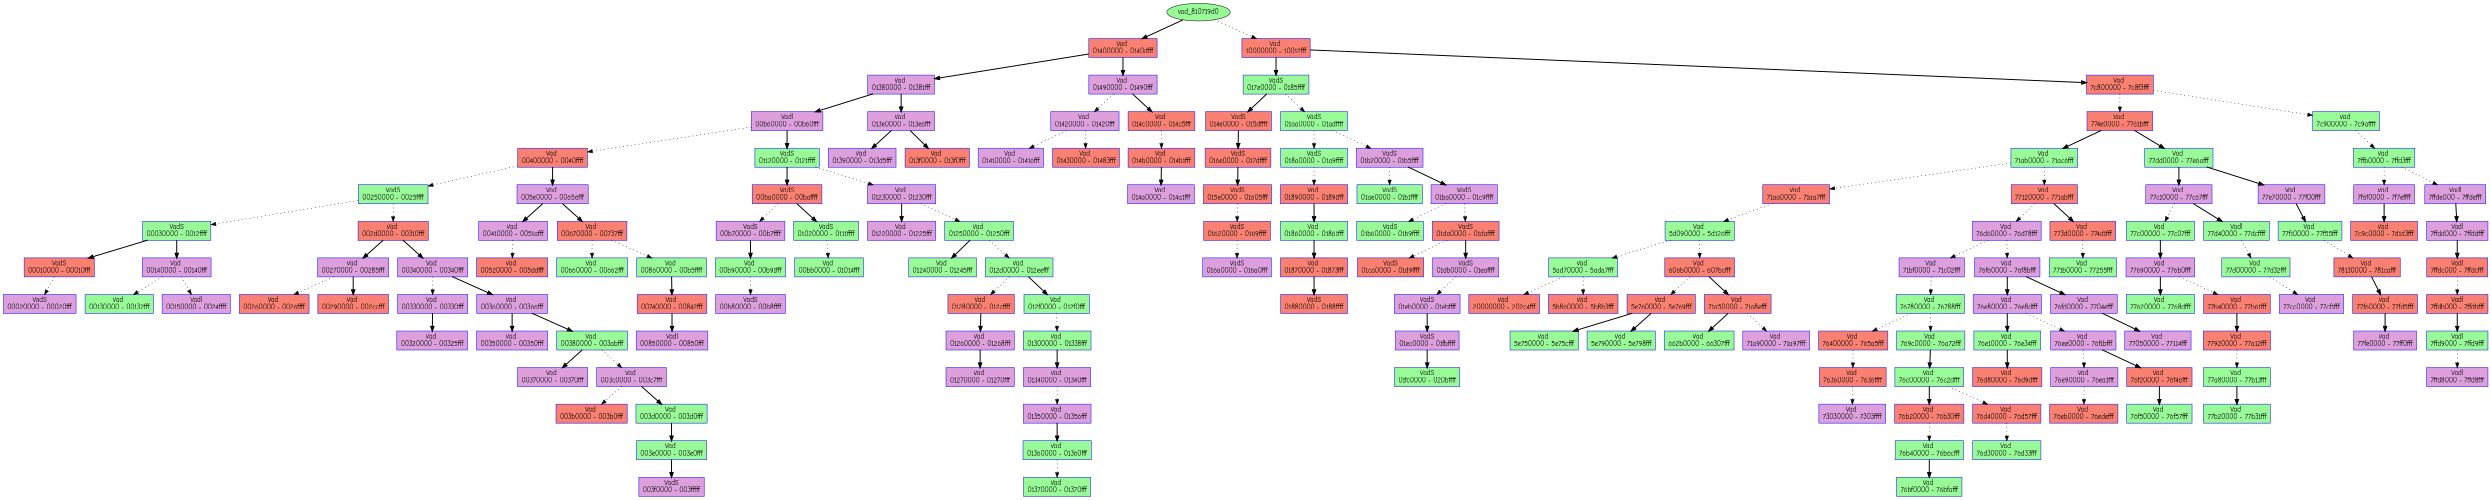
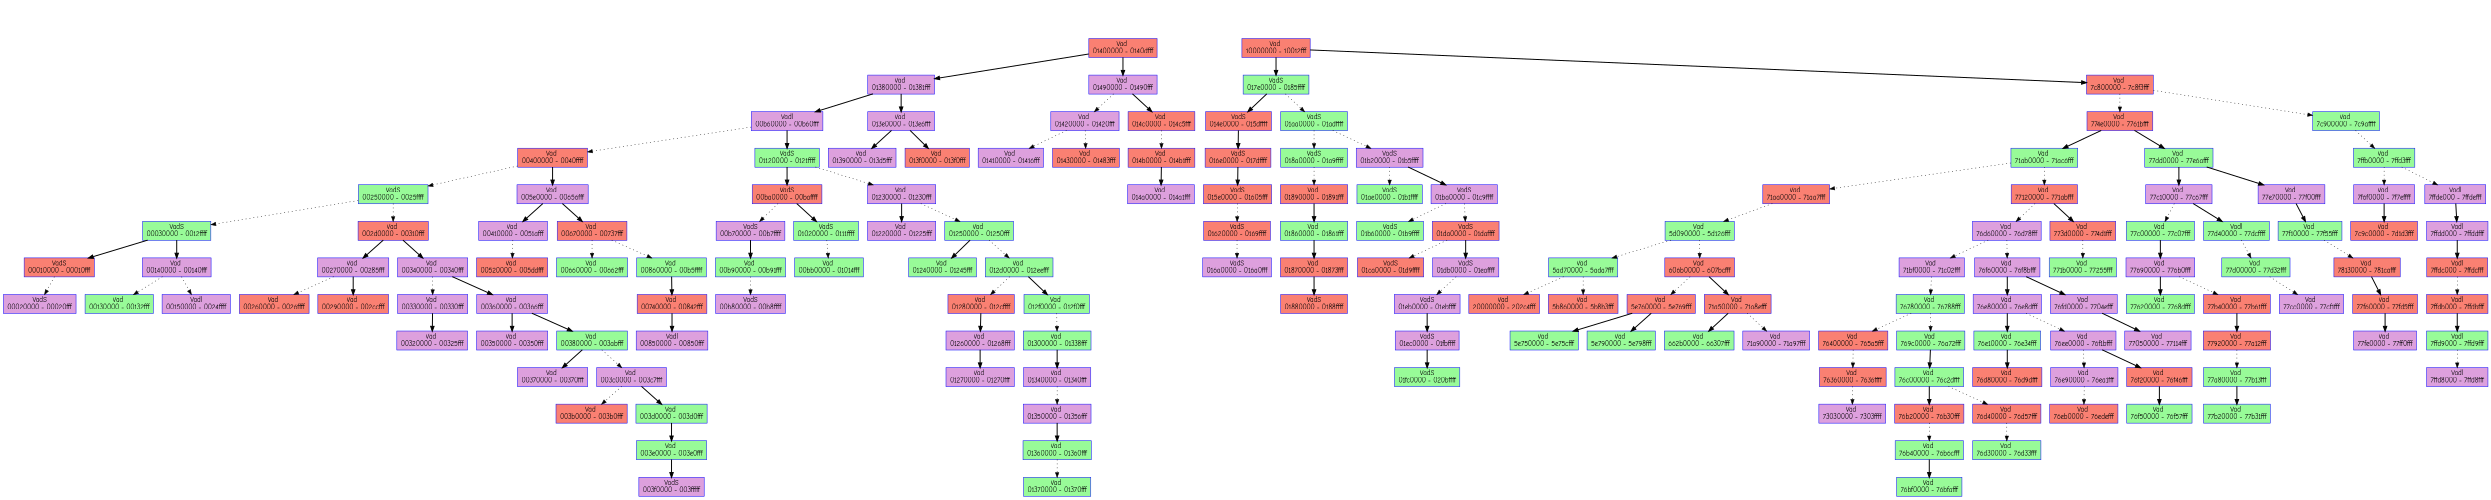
(1199, 12) -> none
